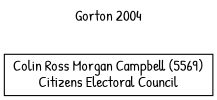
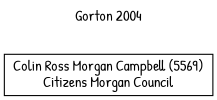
(109, 75) -> (109, 75)
